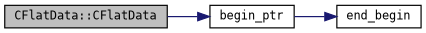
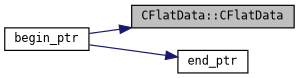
(182, 17) -> (104, 31)
(379, 17) -> (213, 62)
